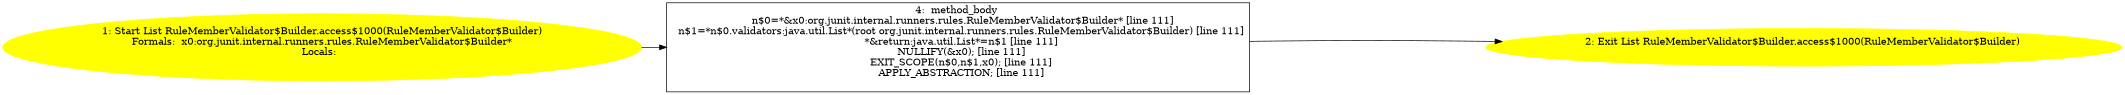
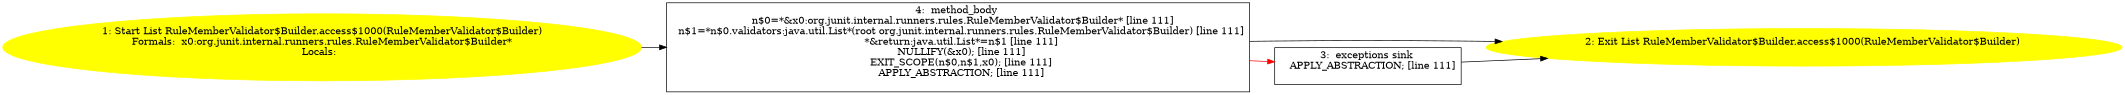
none -> (1368, 66)
